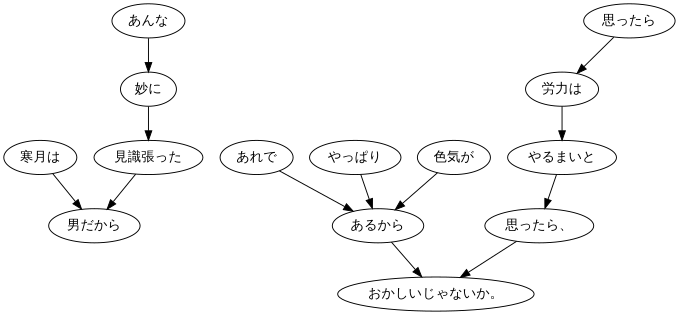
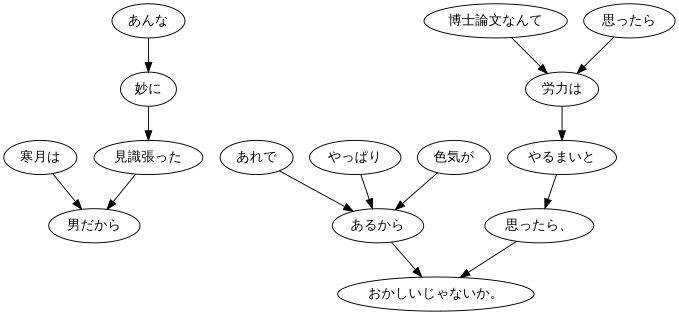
none -> (496, 21)
